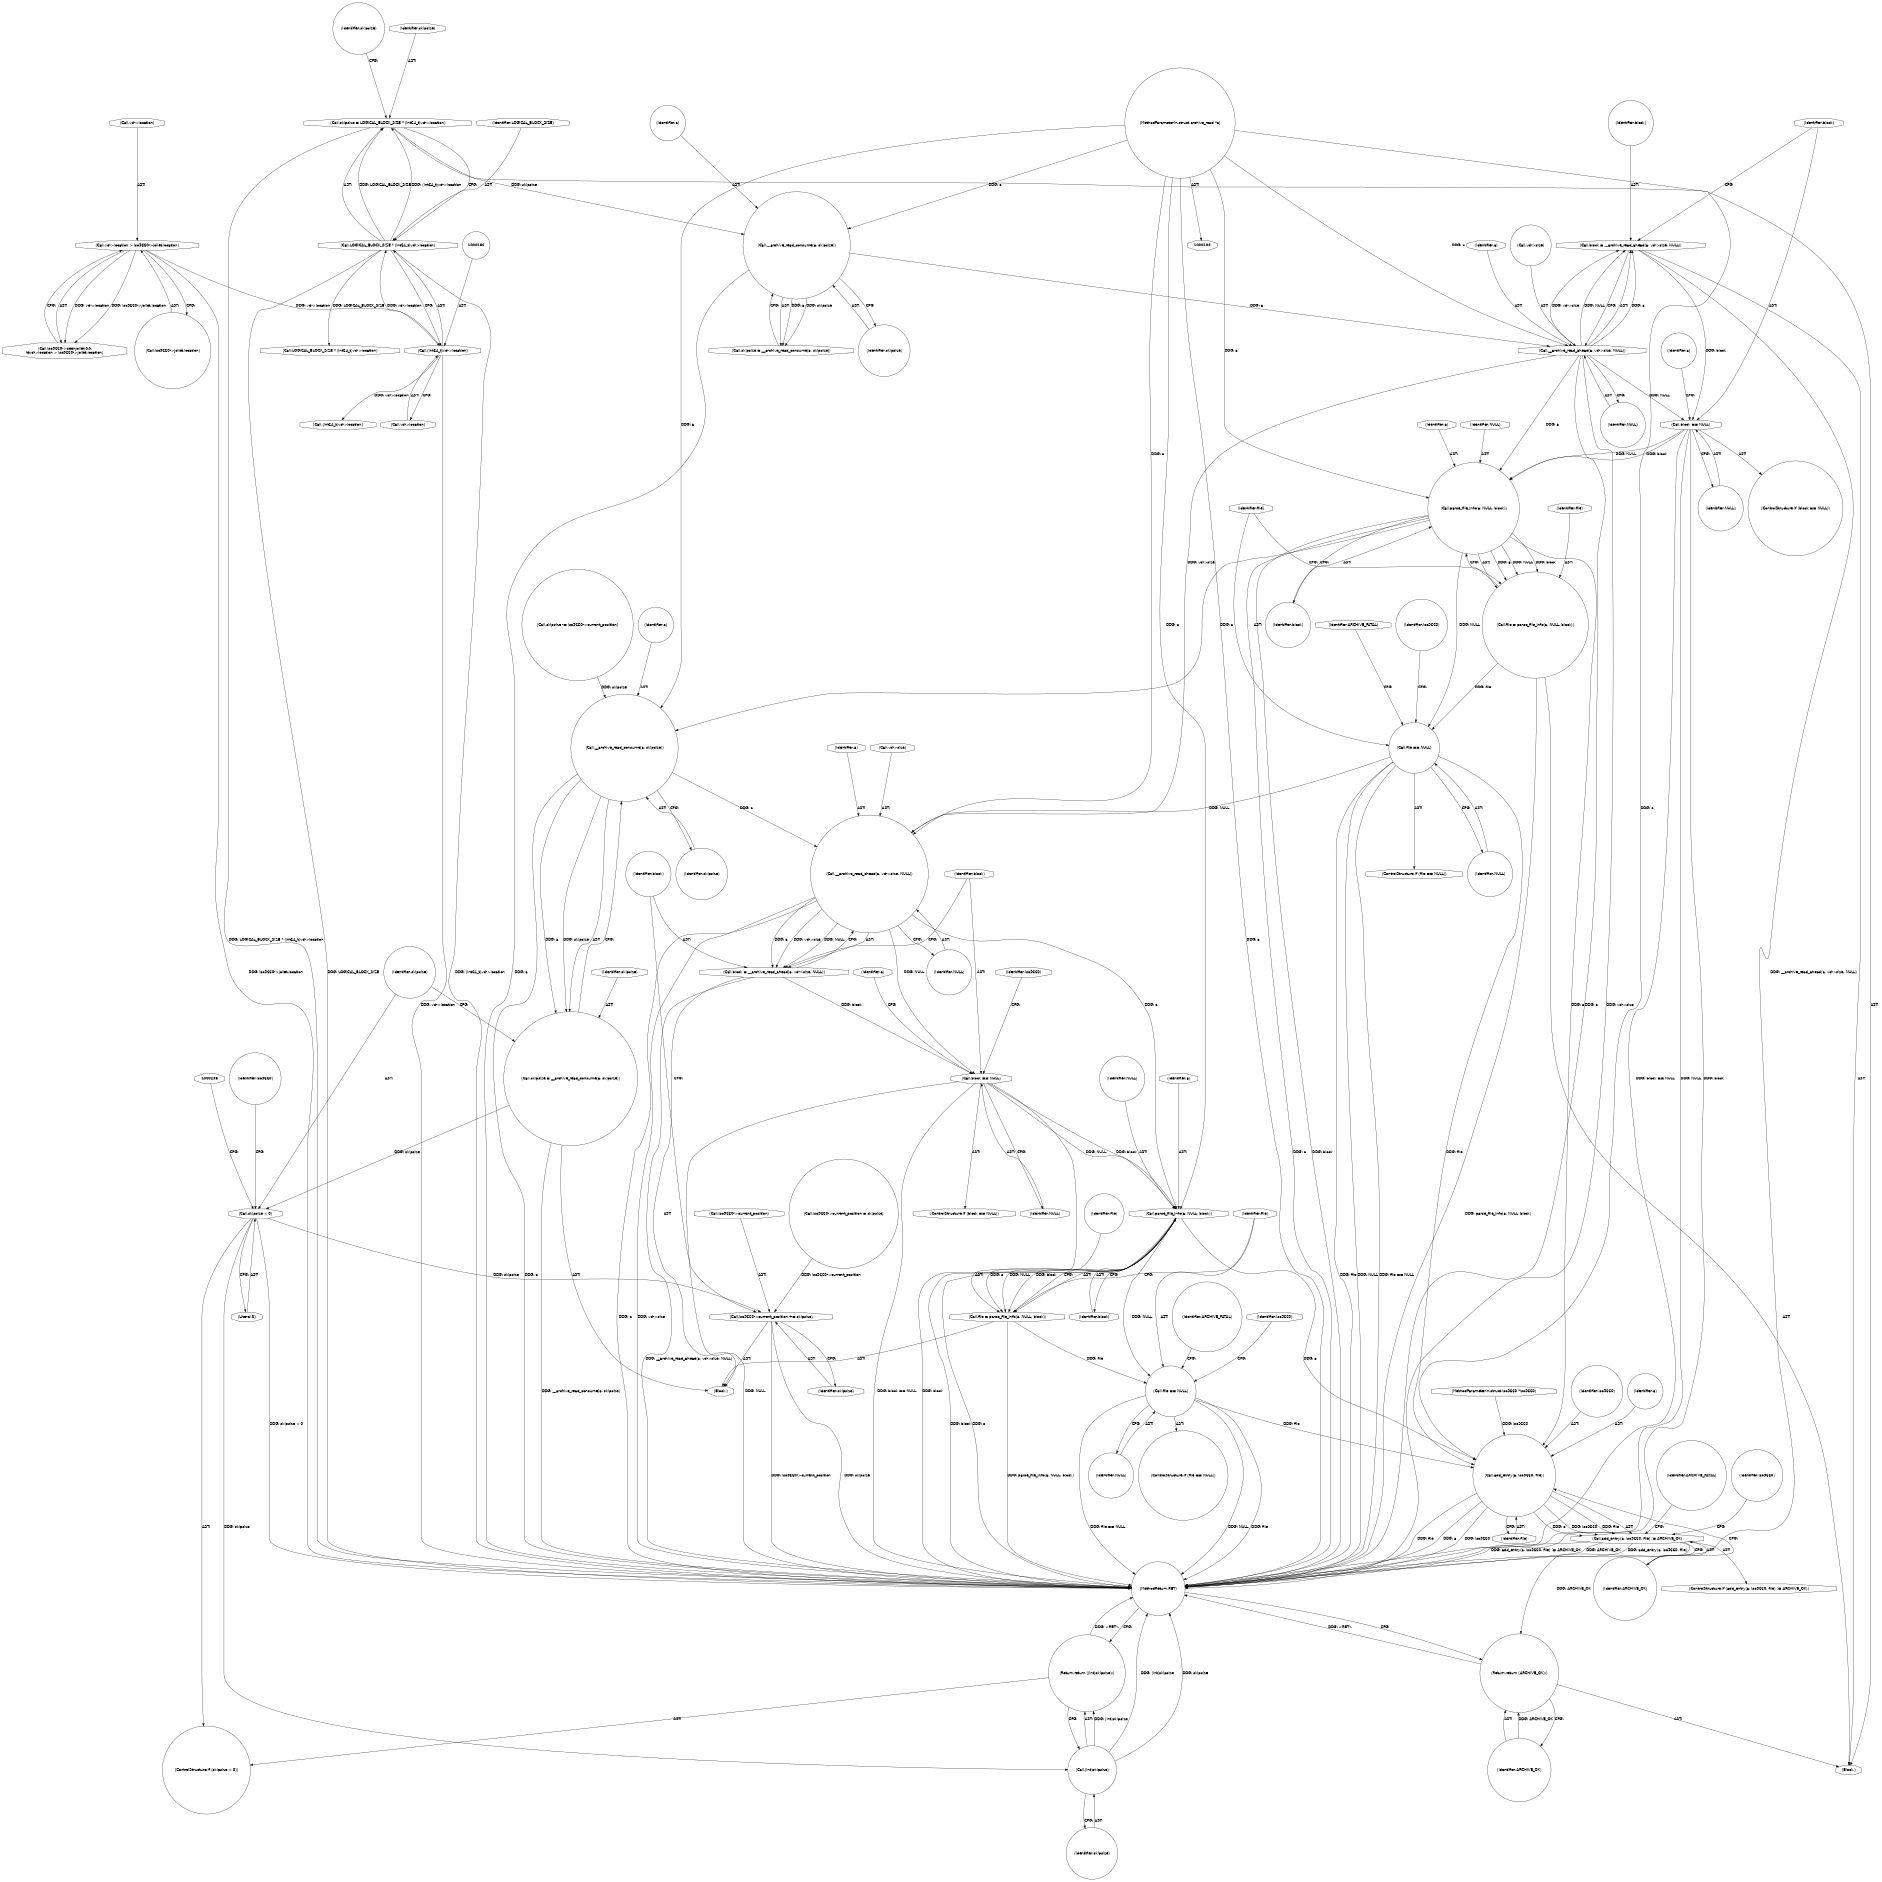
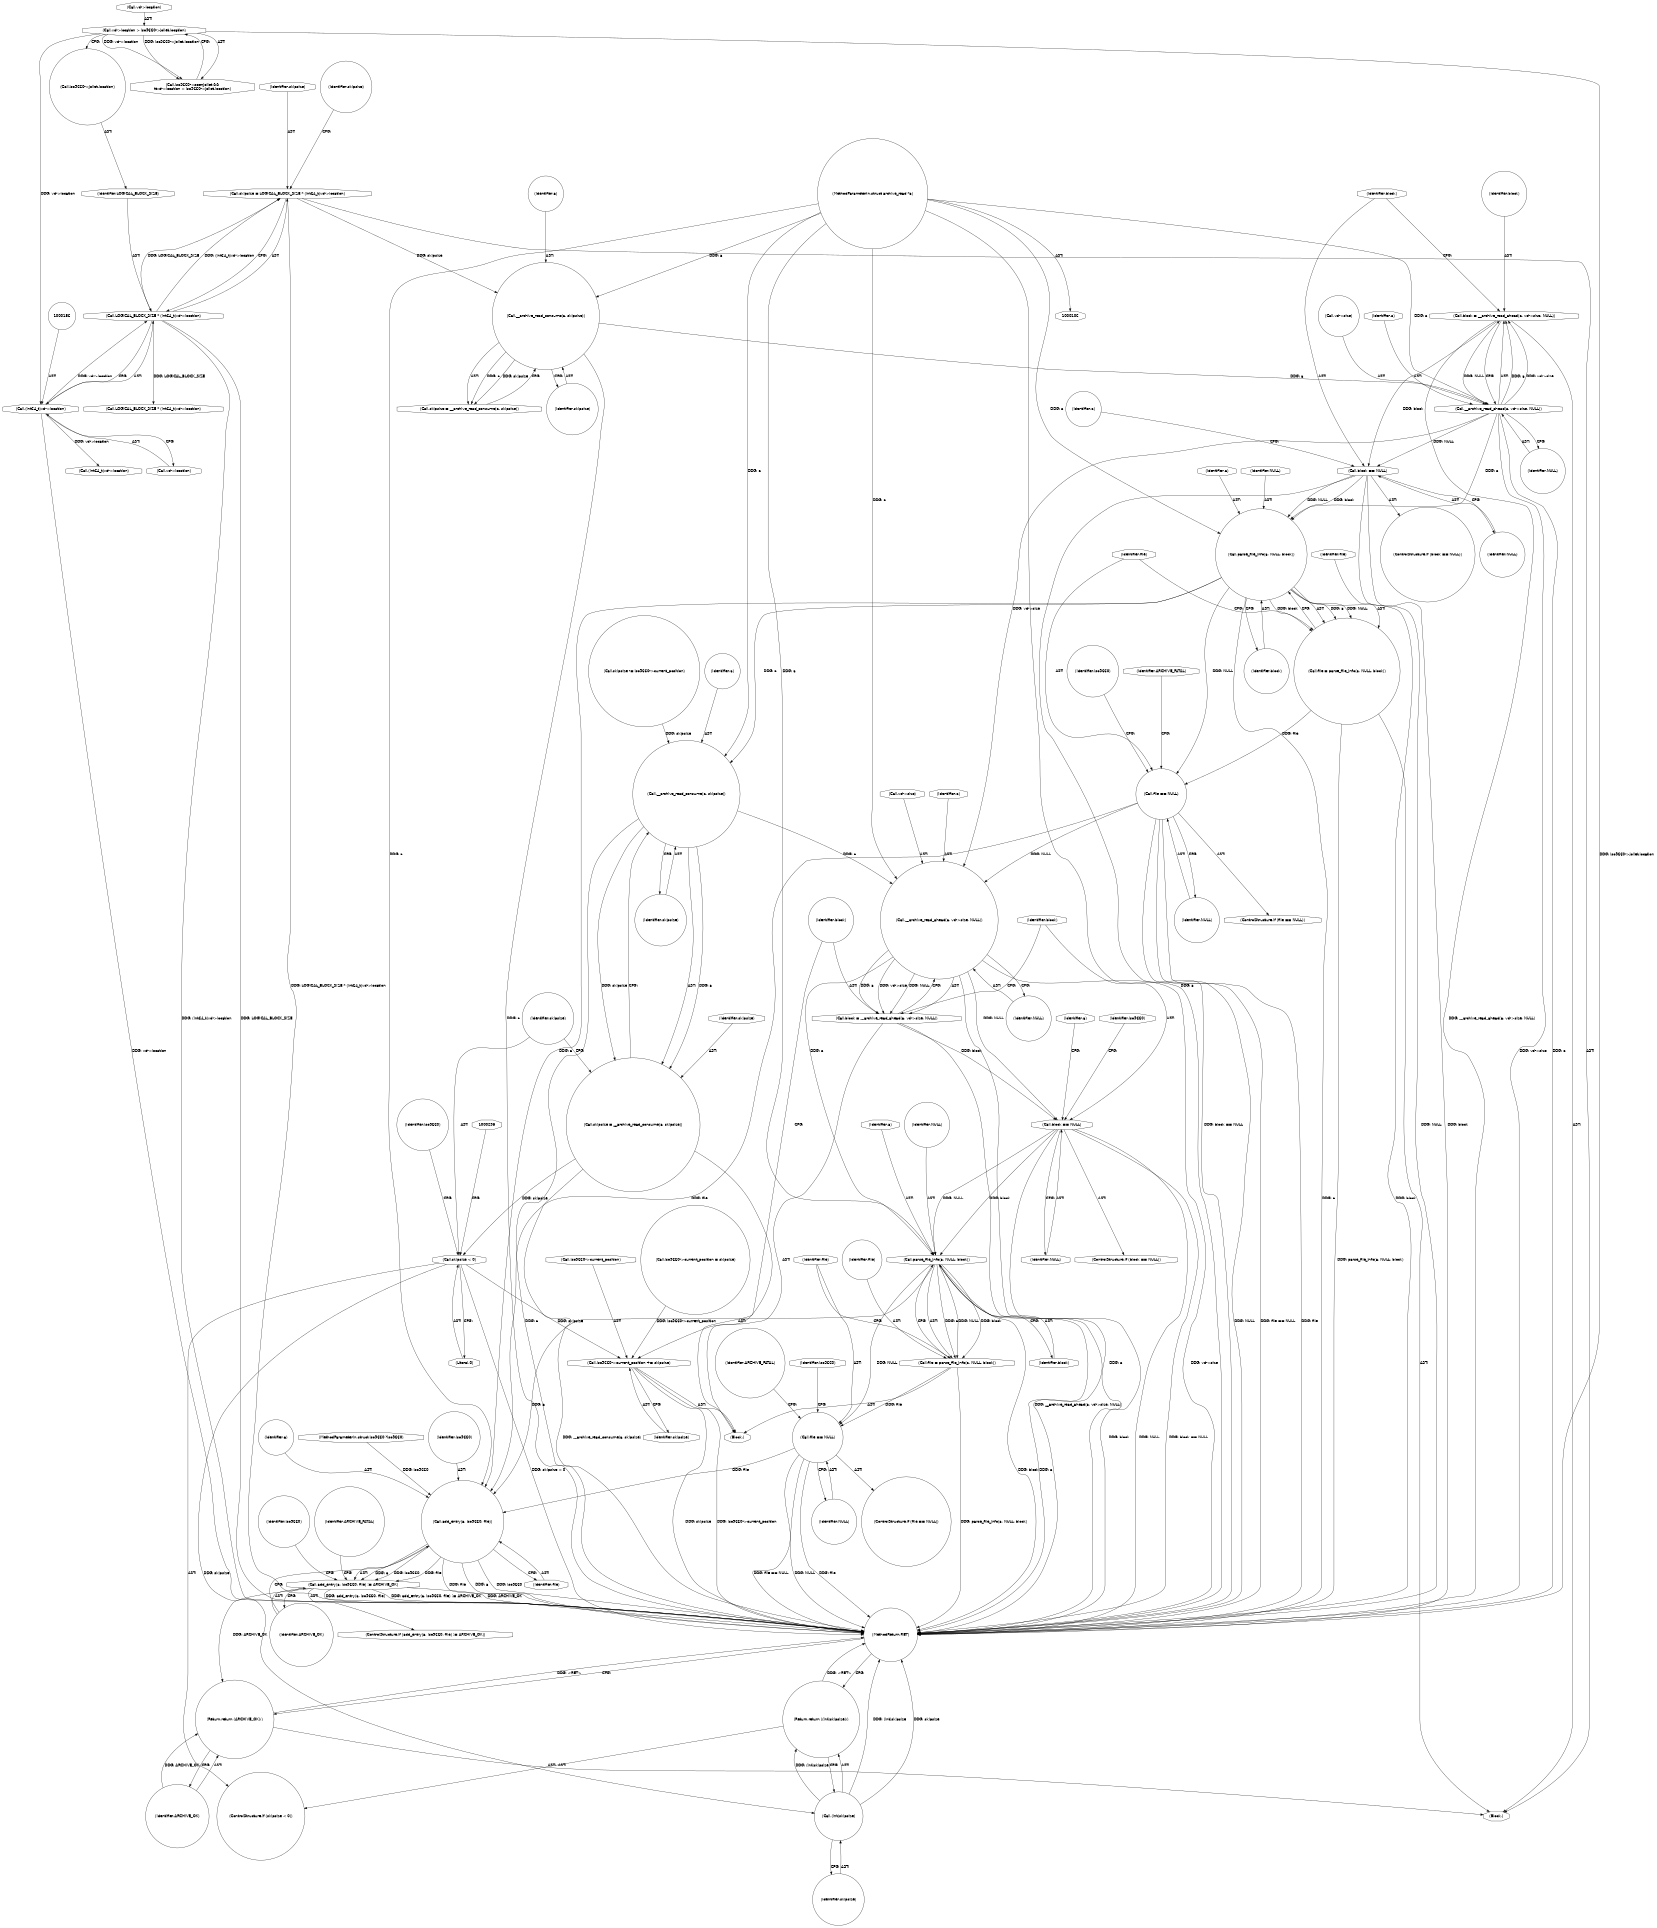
(160, 281) -> (113, 155)
